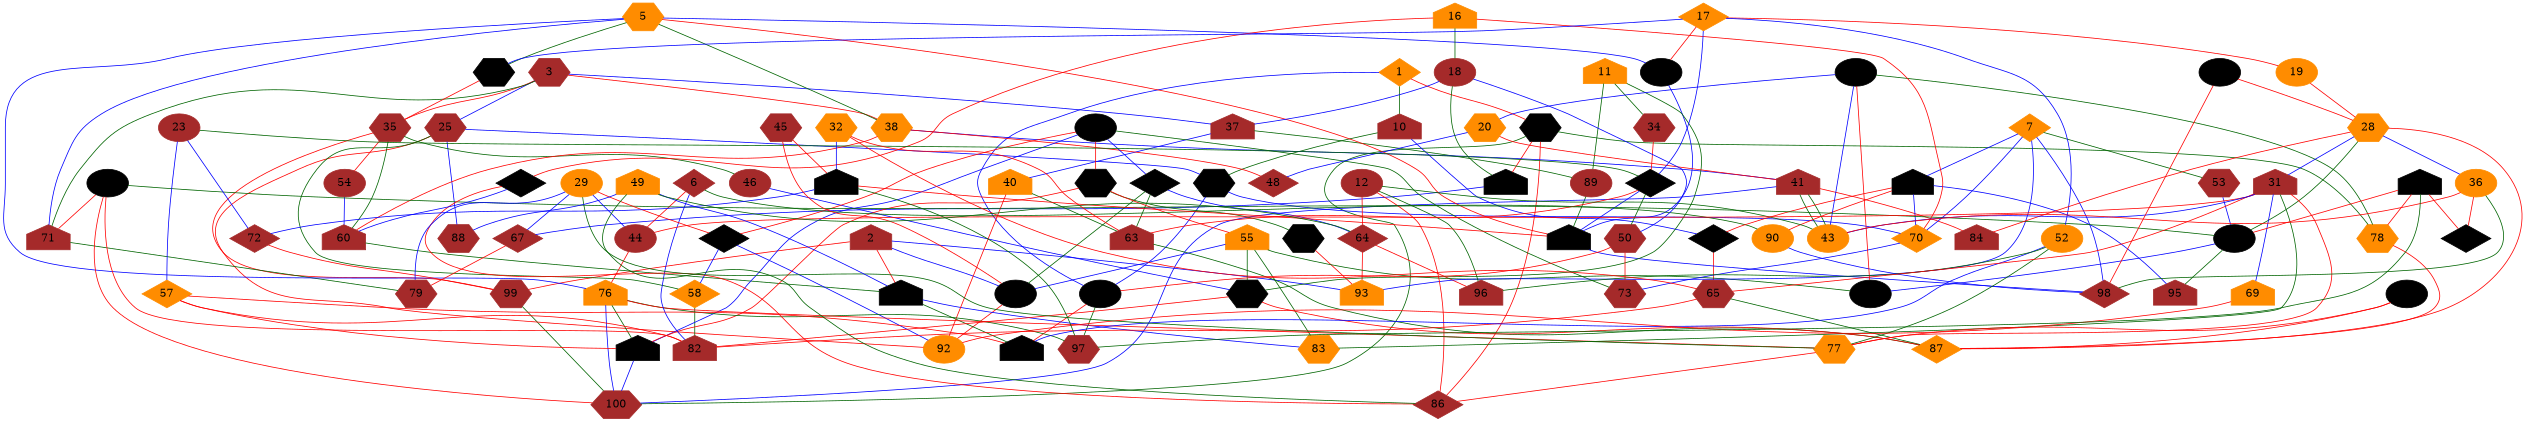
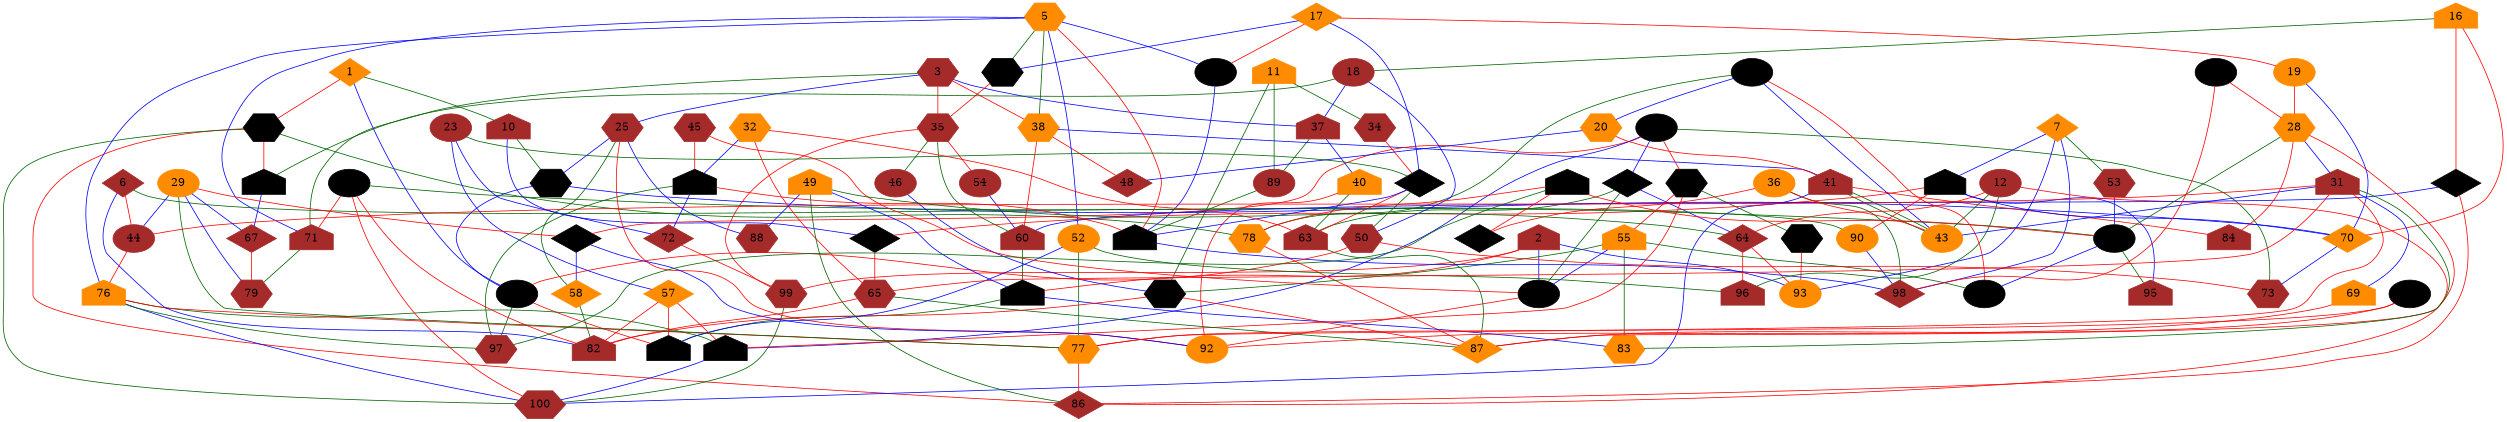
(1956, 55) -> (1068, 122)
(2421, 155) -> none
(1977, 186) -> (2357, 149)
(1362, 294) -> (1800, 294)
